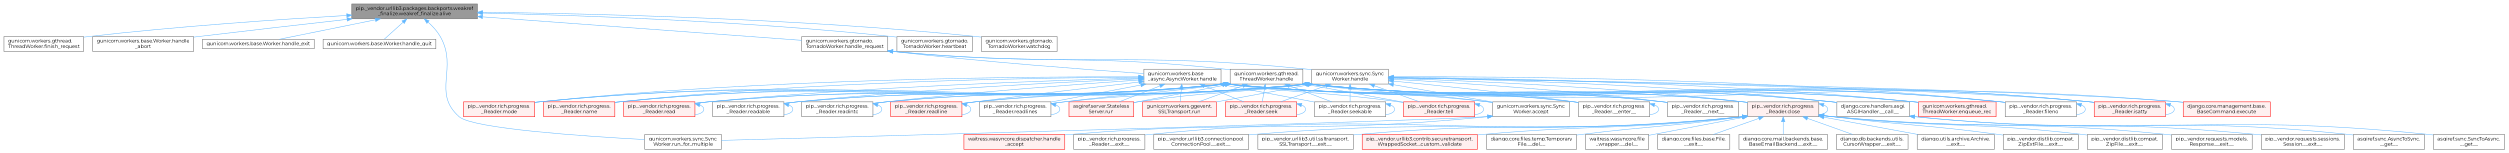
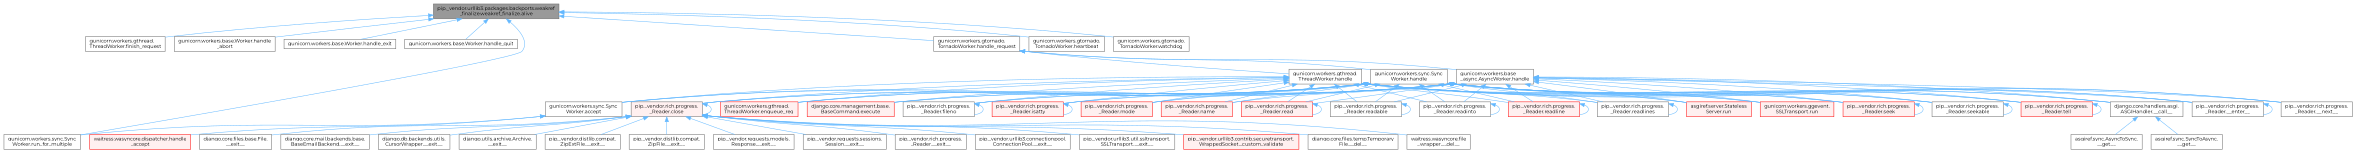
none -> (1173, 94)
